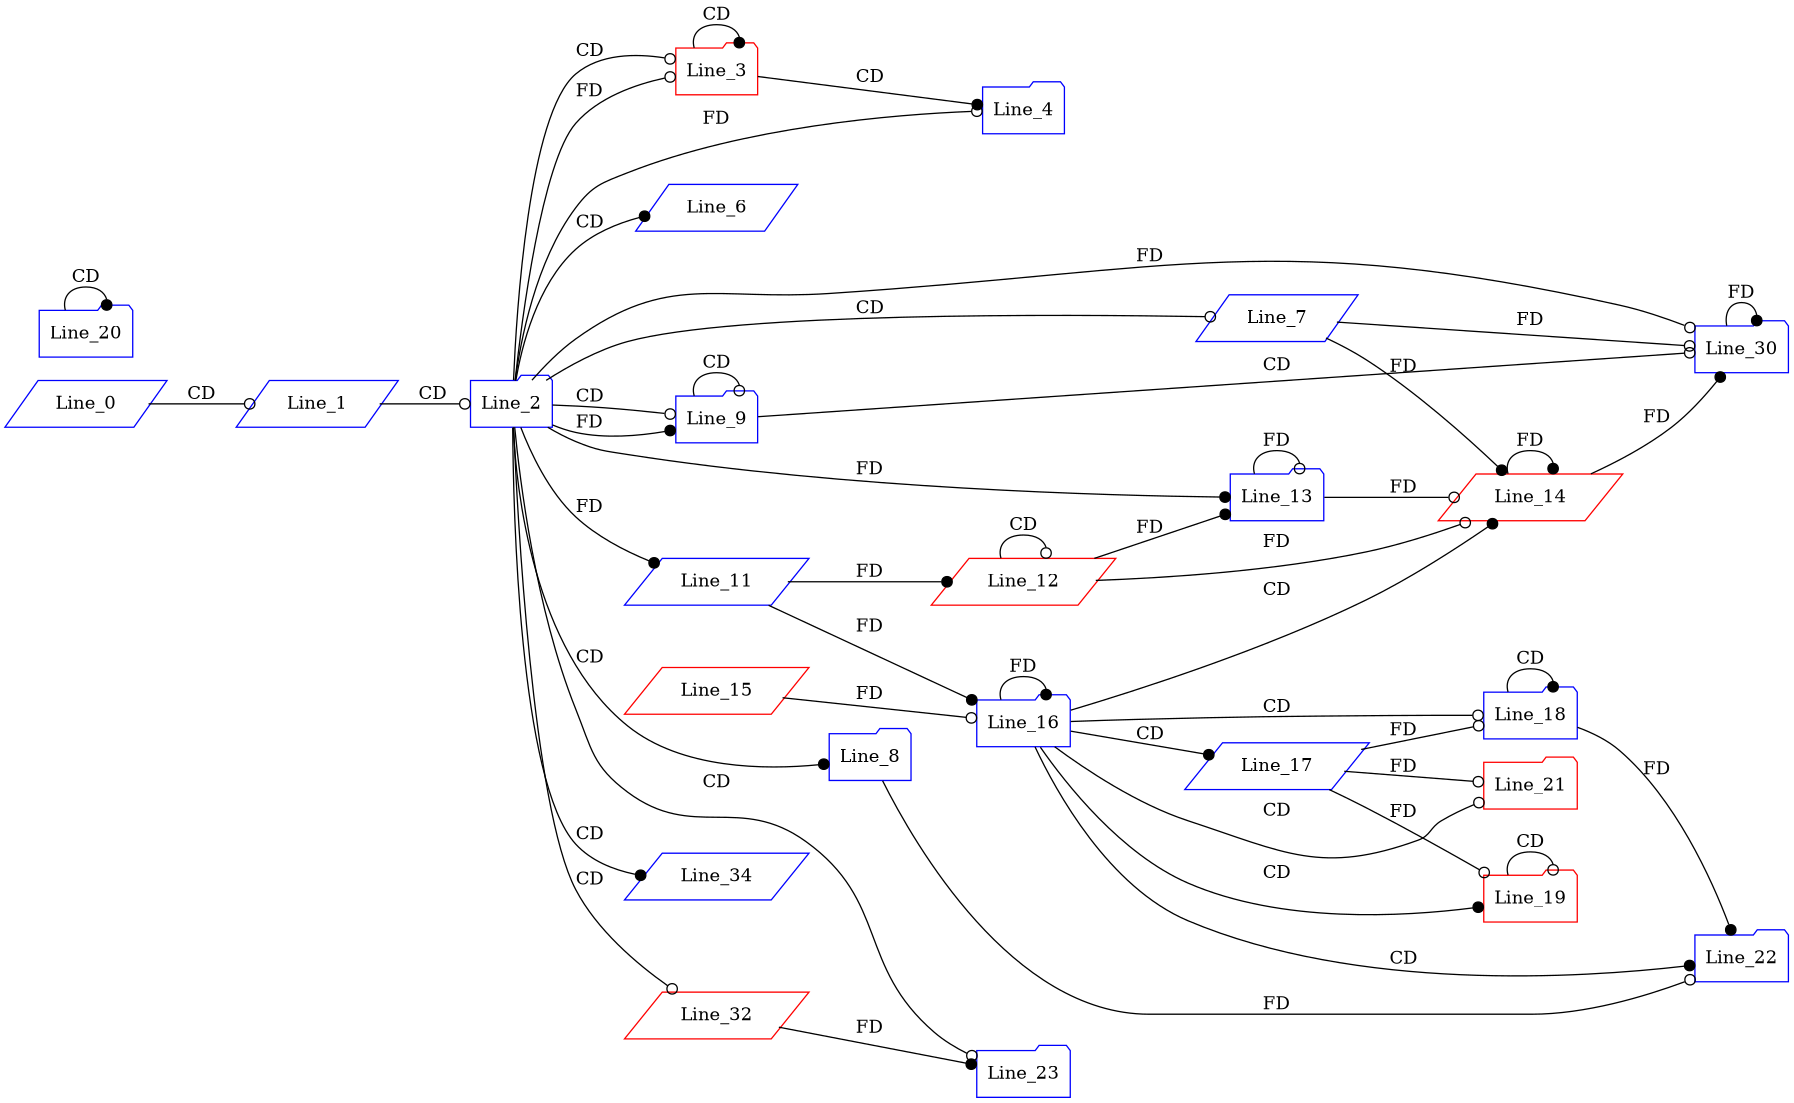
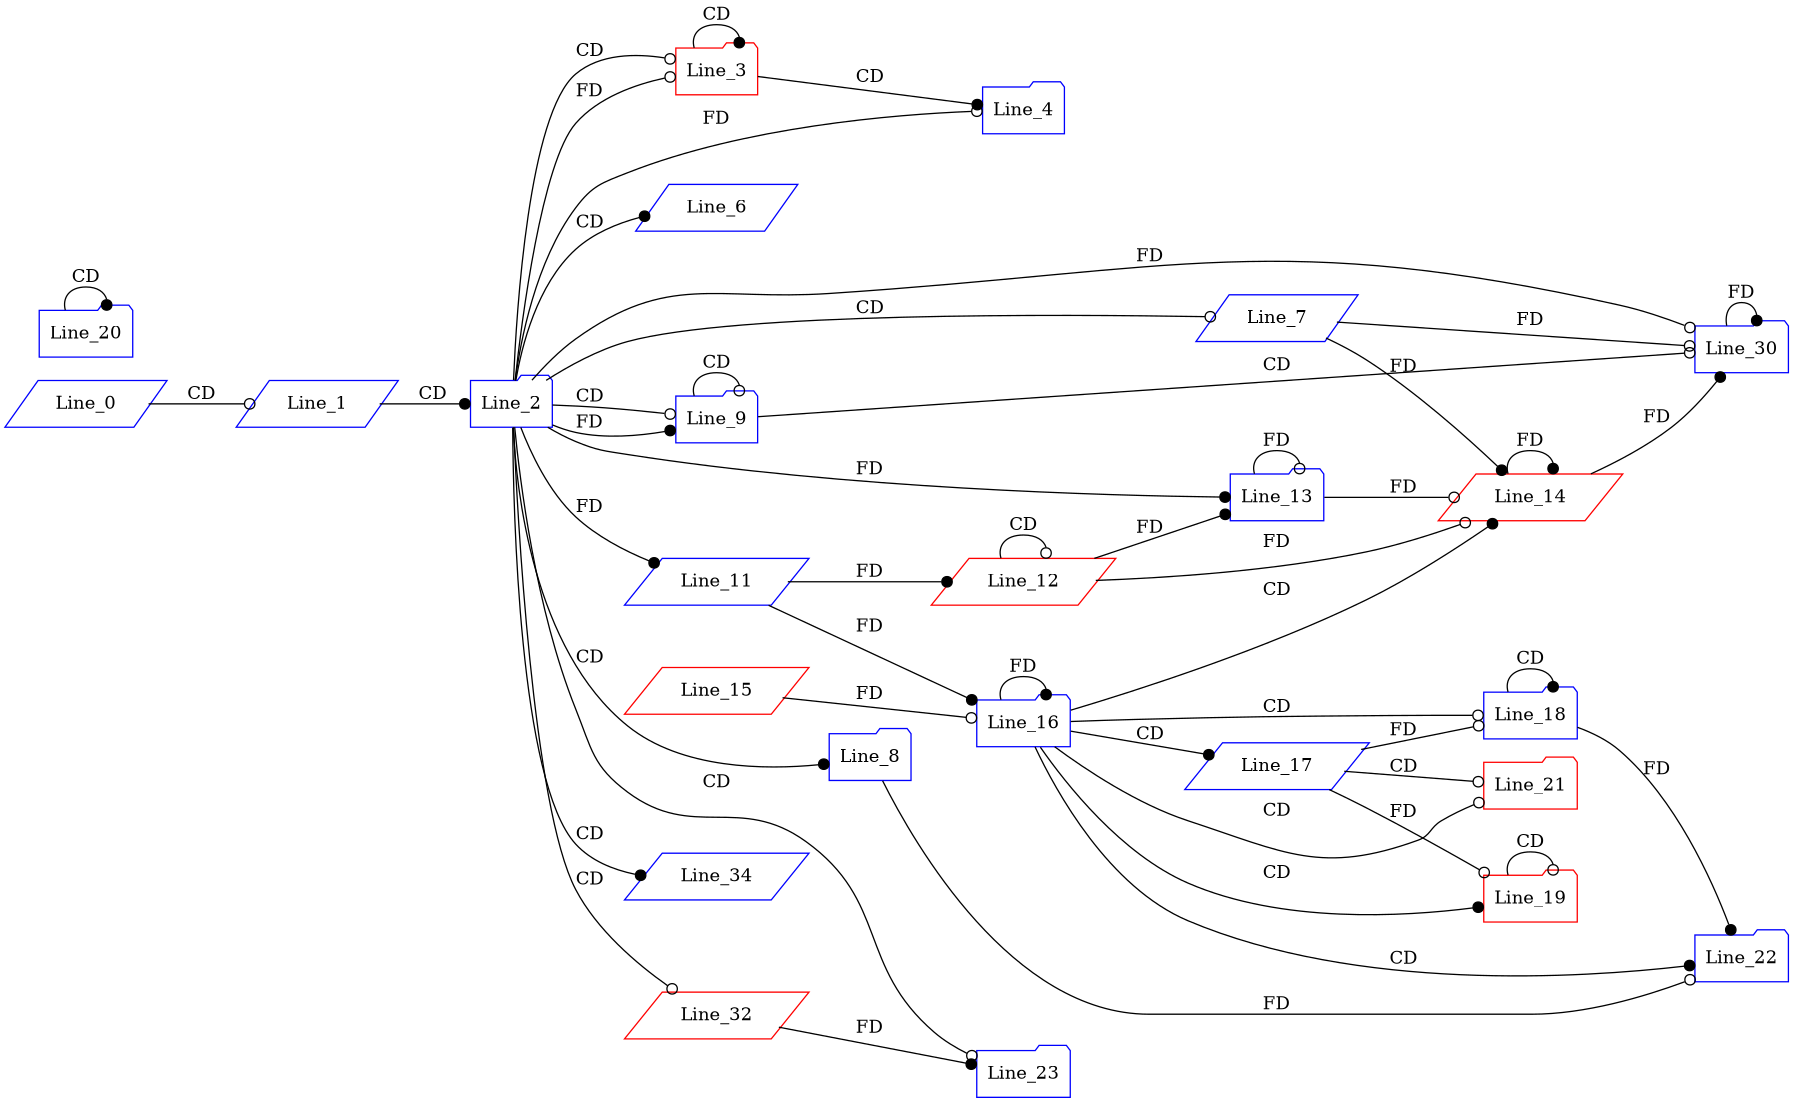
(420, 404) -> (420, 404)
(1404, 767) -> (1404, 767)
